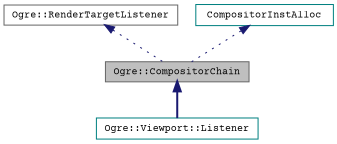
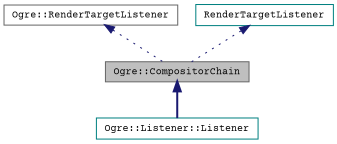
(265, 15) -> (265, 15)
(177, 129) -> (177, 129)
